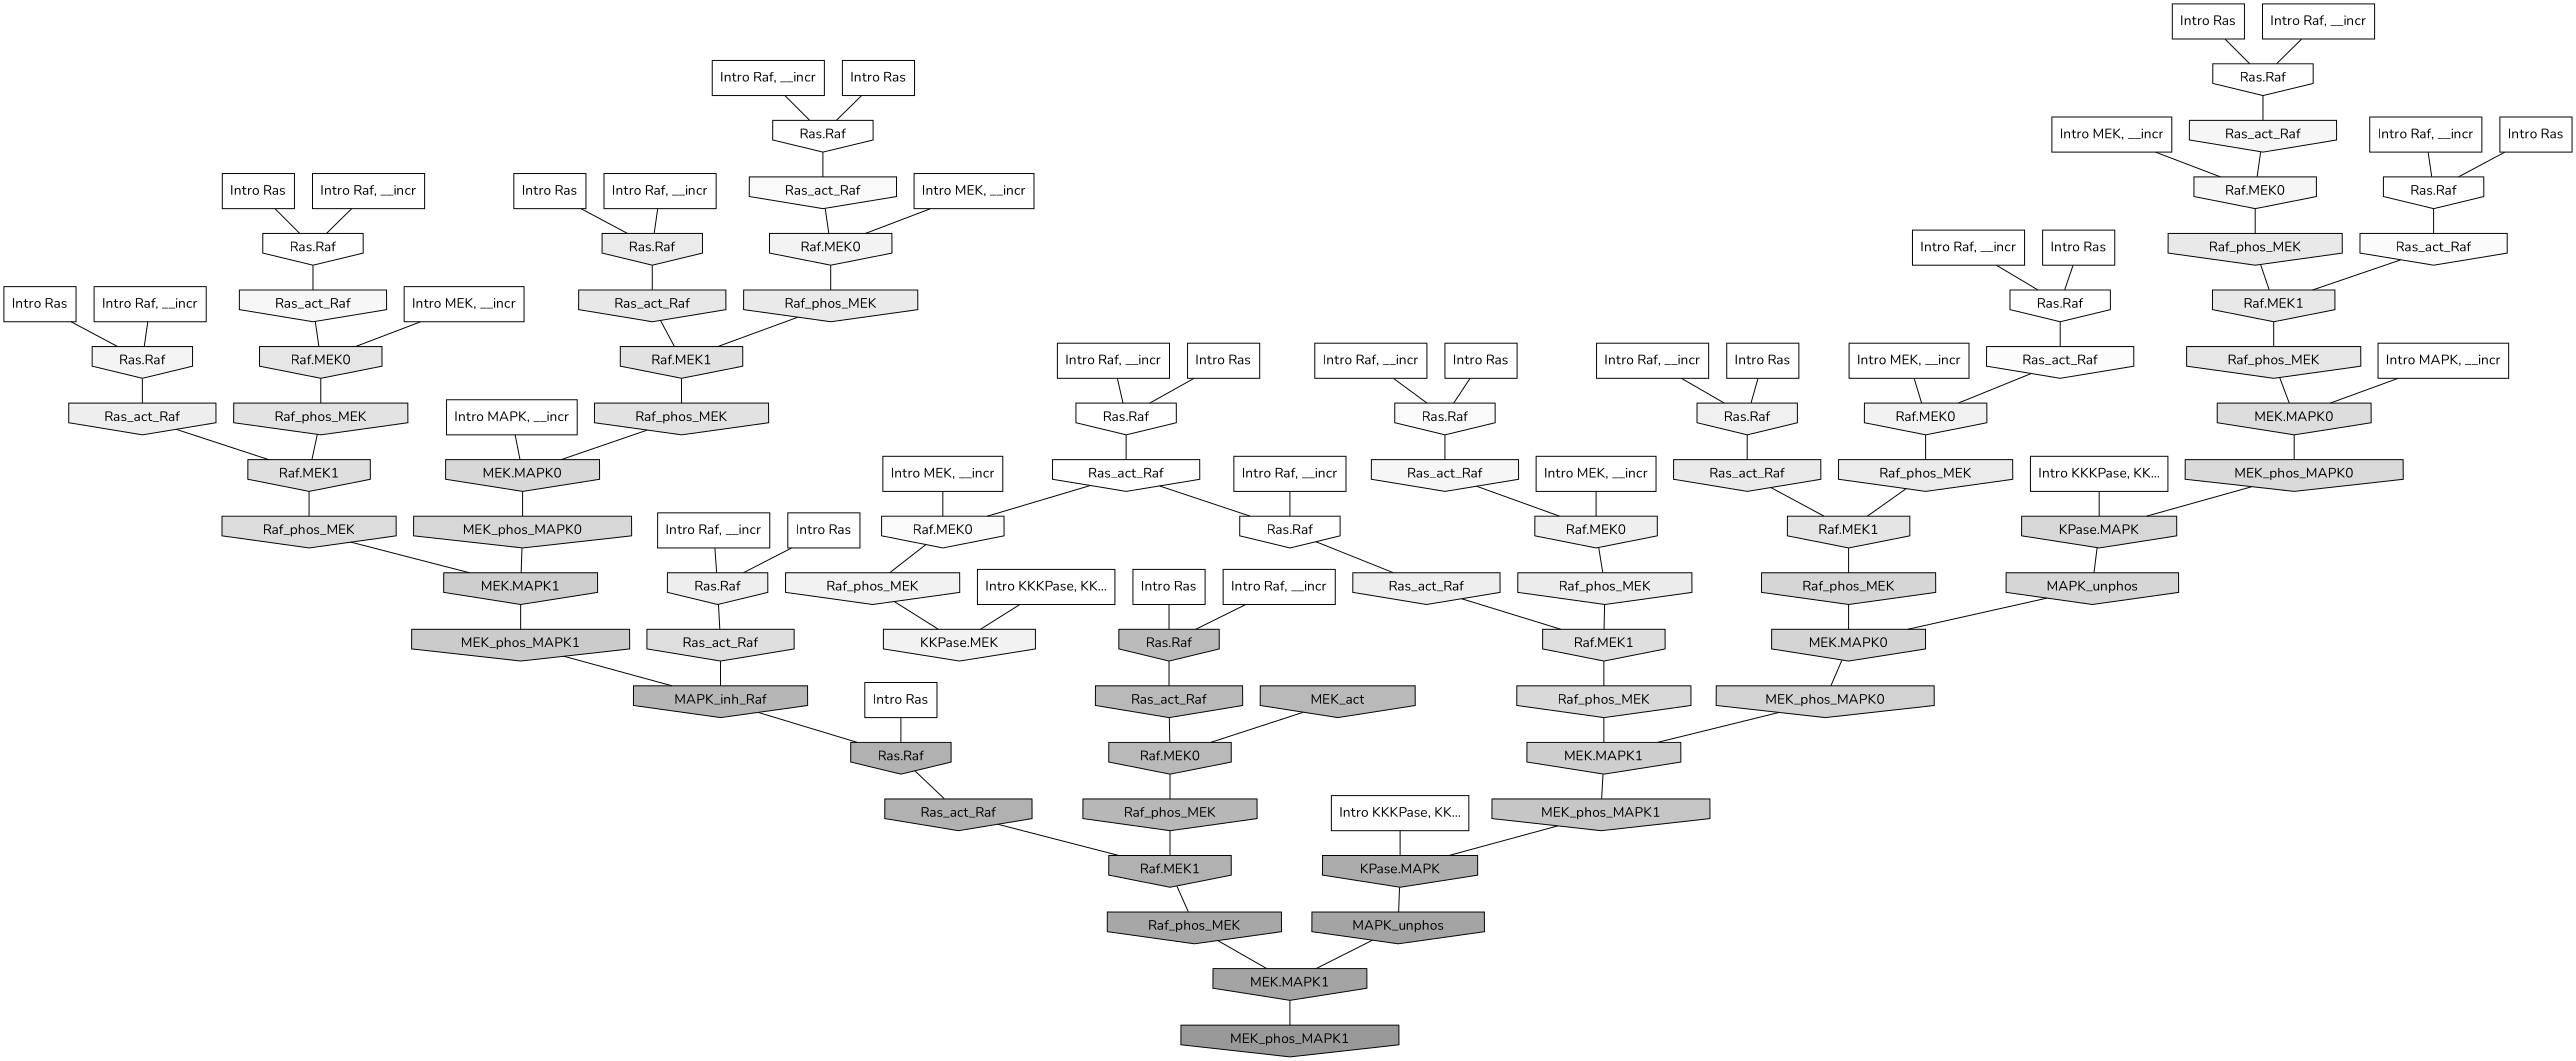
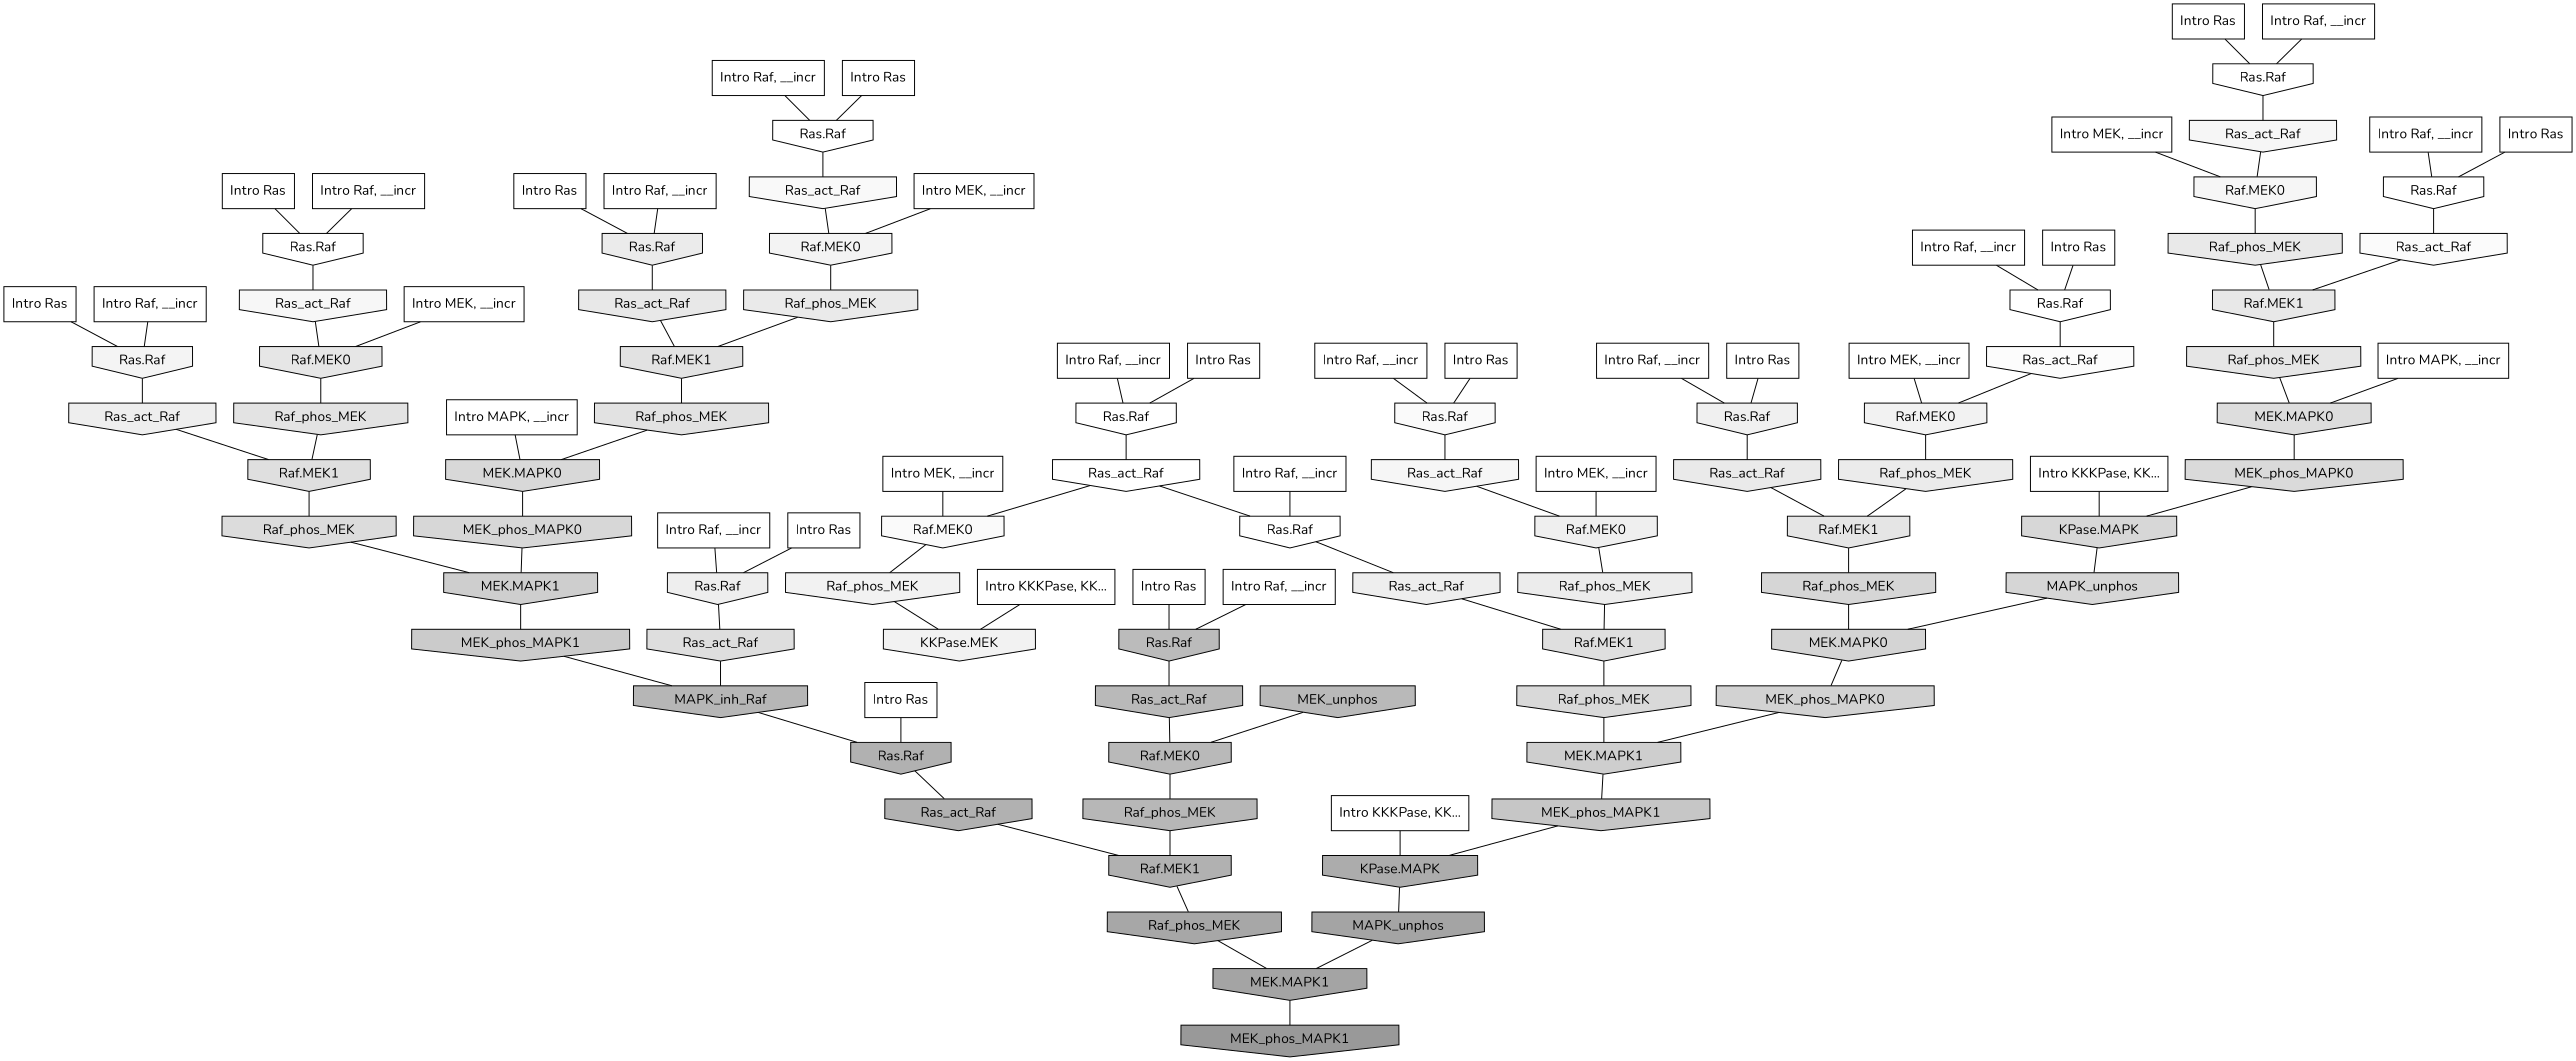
(1338, 700) -> (1338, 700)
